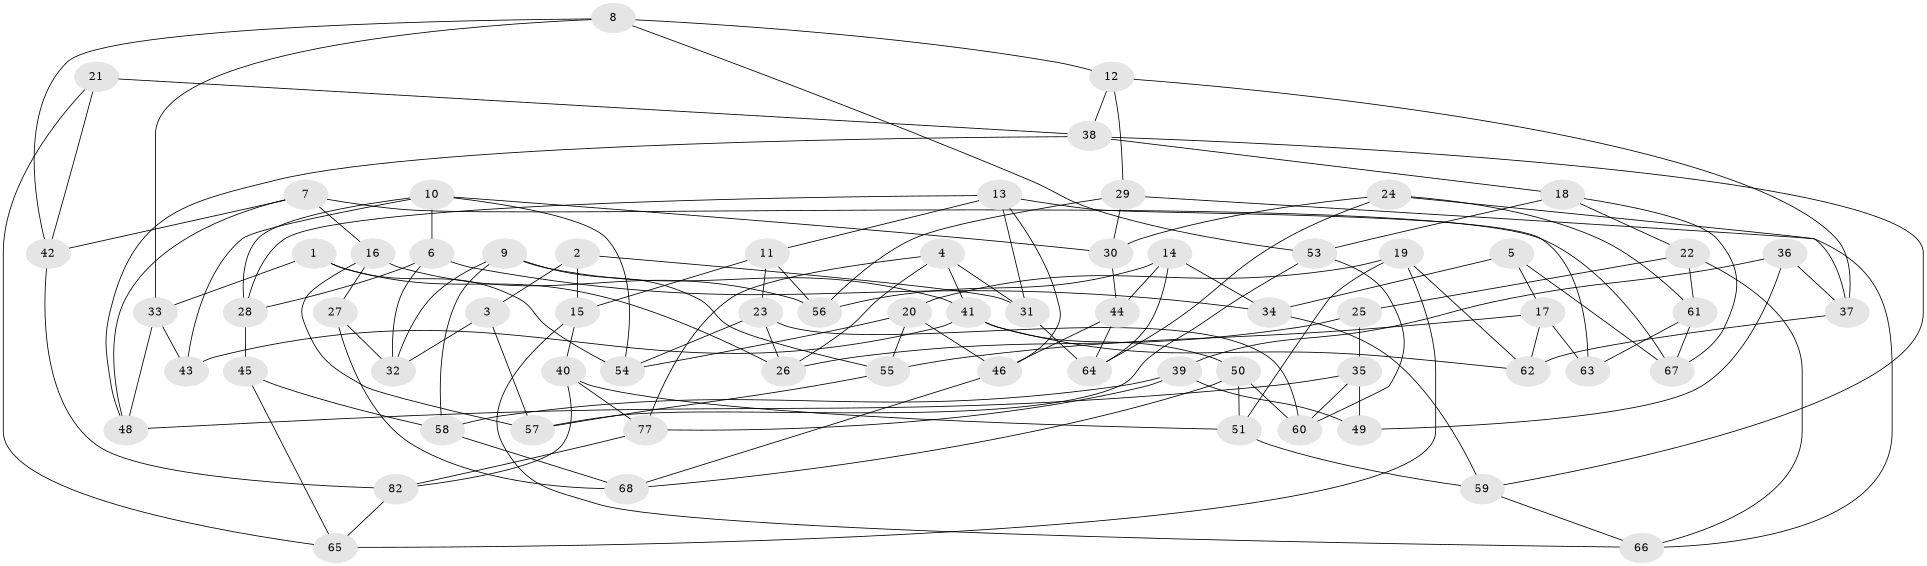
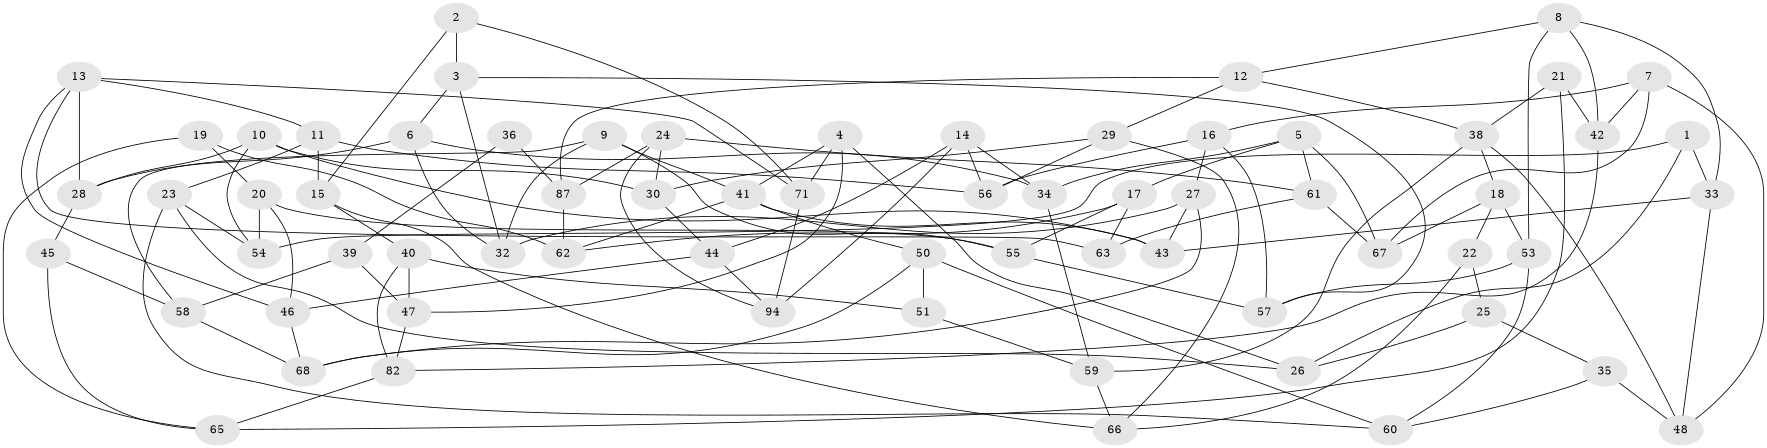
none -> (1181, 219)
(432, 224) -> (434, 106)
(1691, 283) -> (1307, 165)
(1027, 312) -> (803, 195)
(1847, 312) -> (564, 195)
(1316, 318) -> none
(1090, 371) -> (773, 312)
(645, 430) -> (409, 312)
(1360, 430) -> none
